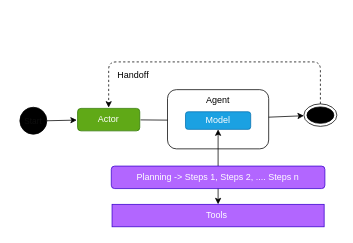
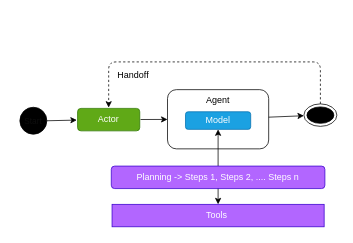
(163, 120) -> (161, 119)
